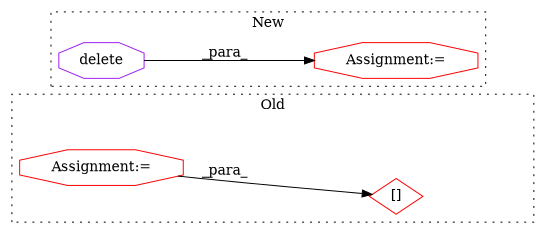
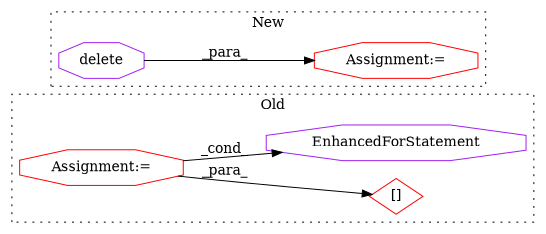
none -> (396, 143)
